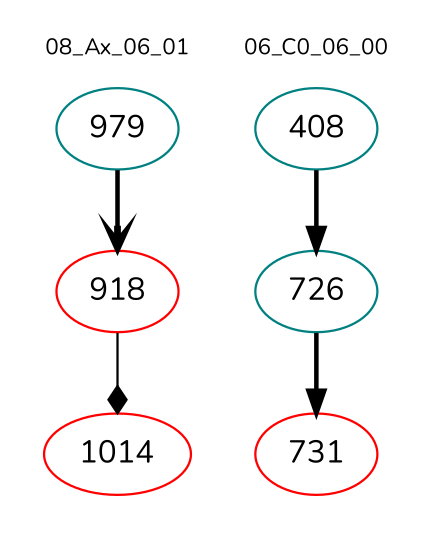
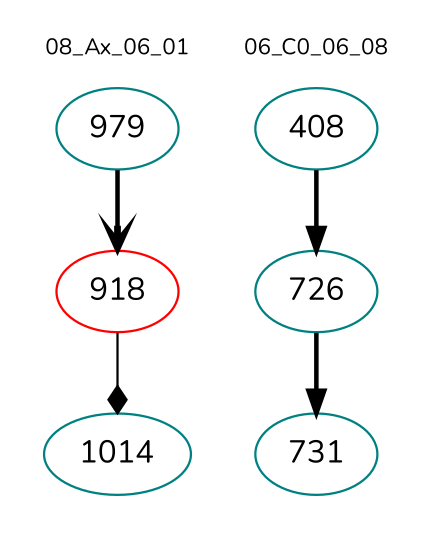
(316, 49) -> (316, 49)
(118, 454) -> (118, 454)
(316, 454) -> (316, 454)
